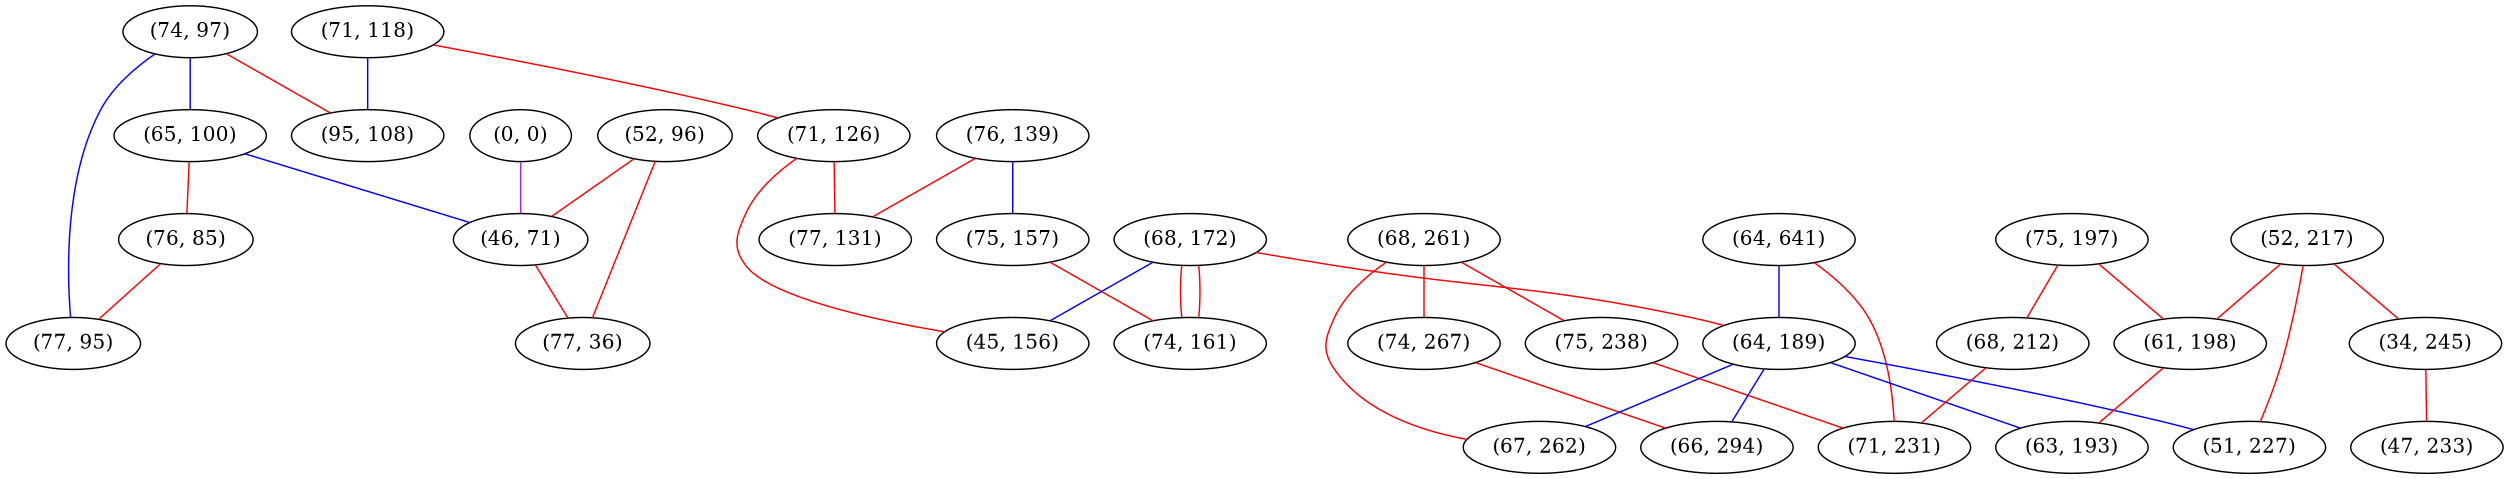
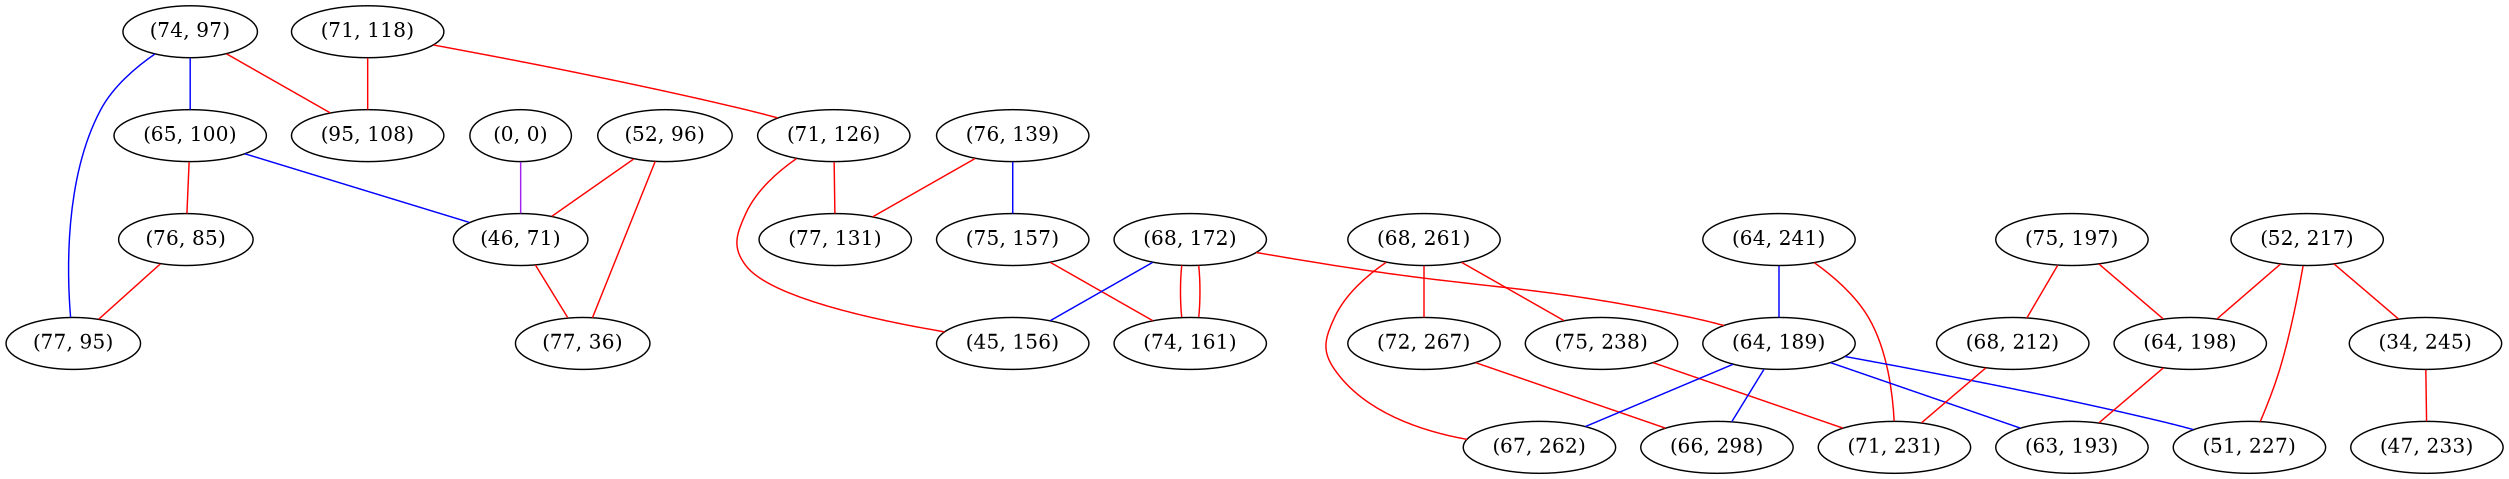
(368, 84) -> (368, 84)
(1779, 240) -> (1779, 240)
(1424, 343) -> (1424, 343)
(2190, 343) -> (2190, 343)
(1717, 447) -> (1717, 447)
